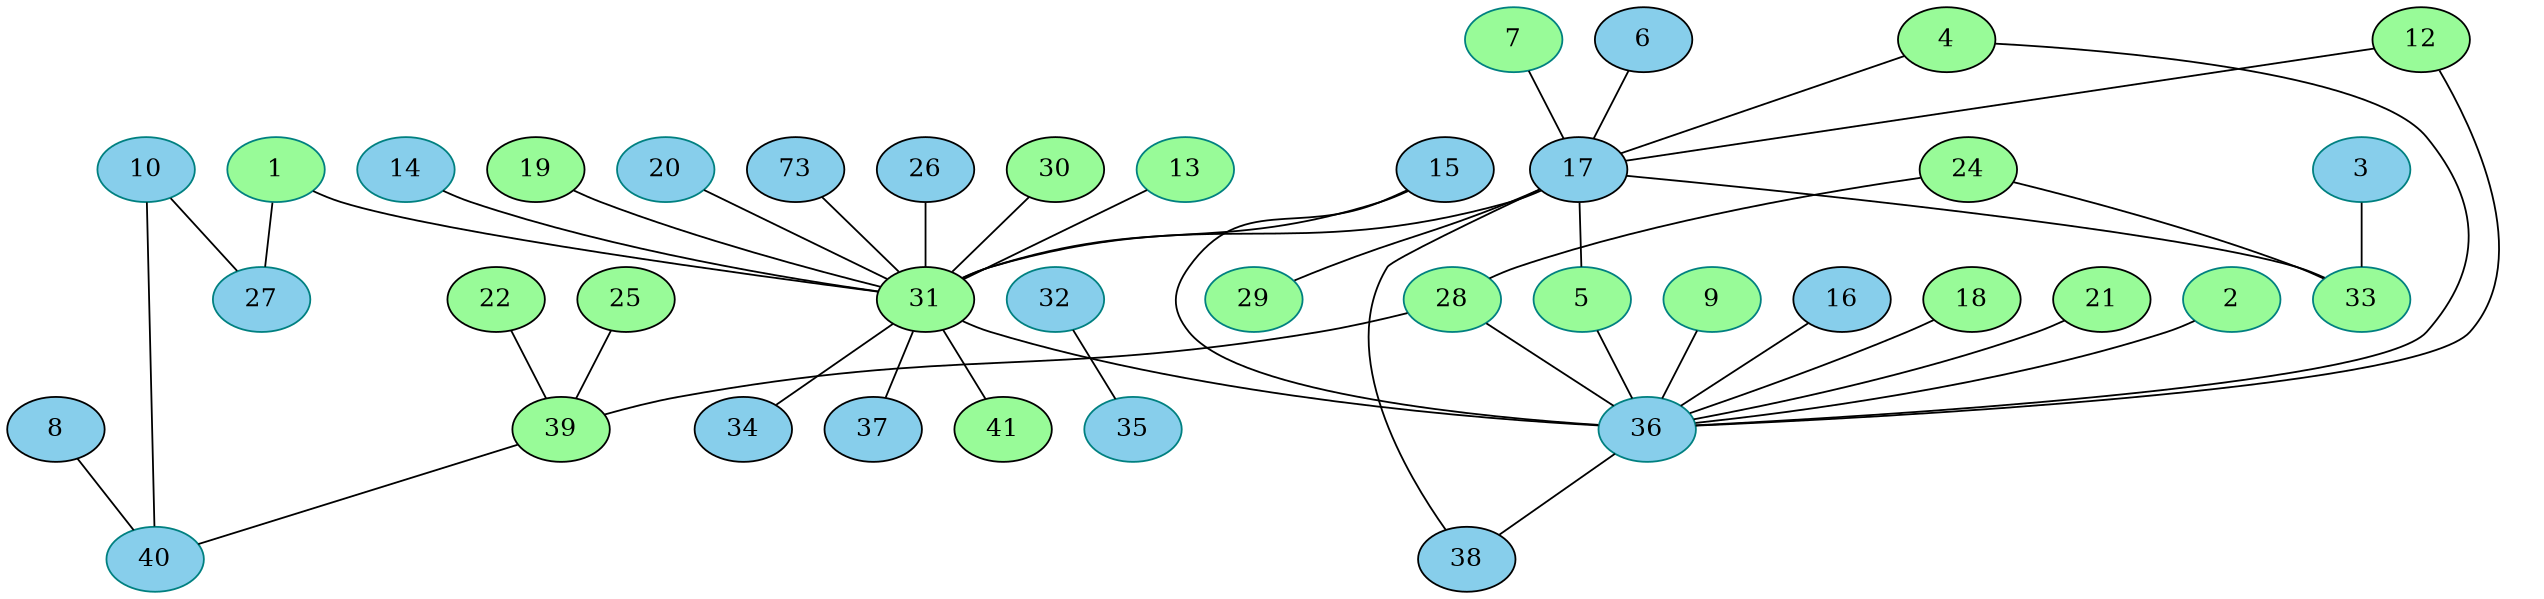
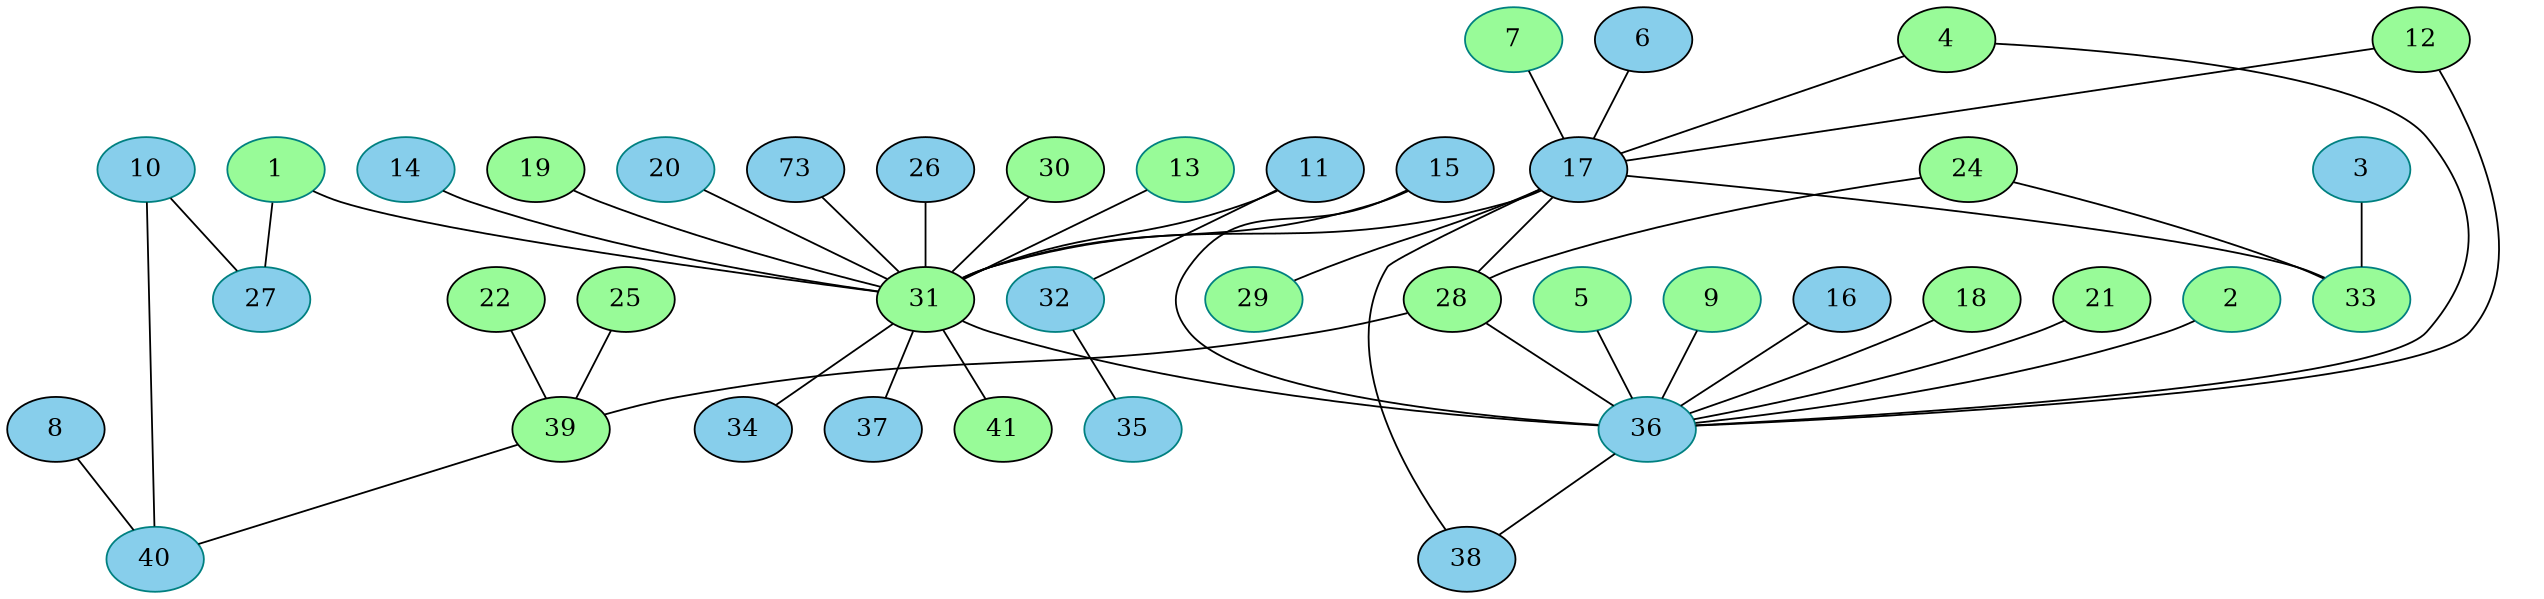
none -> (1315, 170)
(1580, 235) -> (1515, 235)
(1452, 299) -> (1452, 299)
